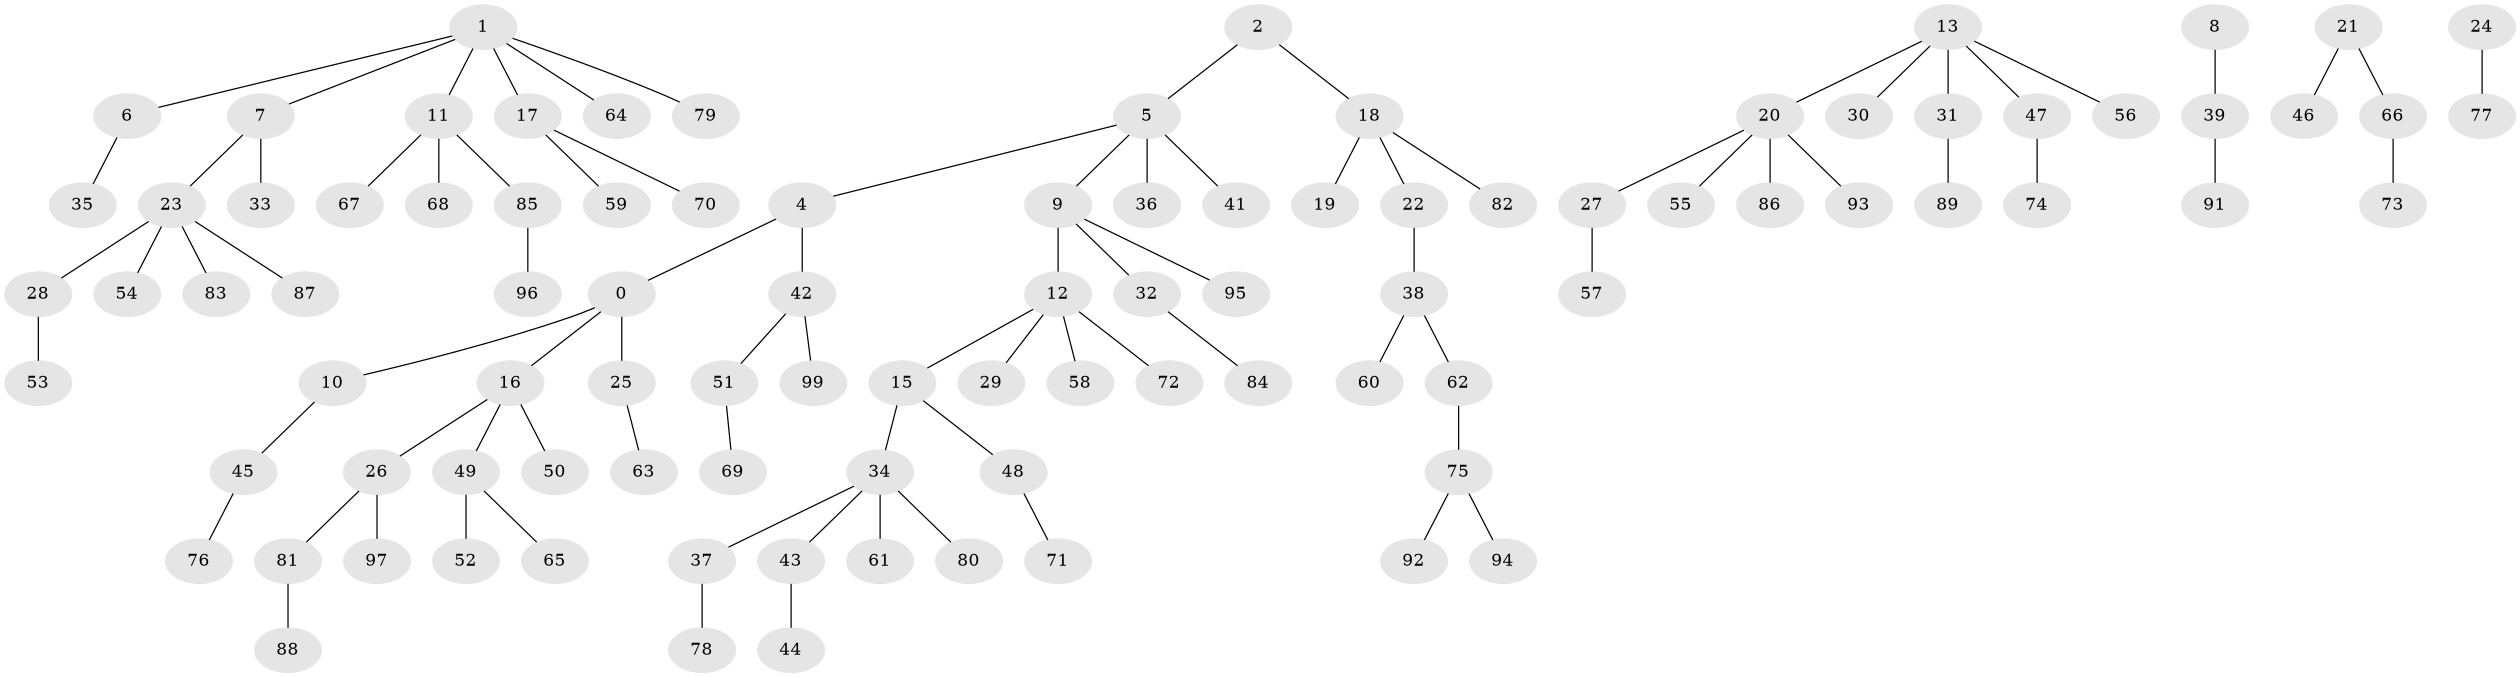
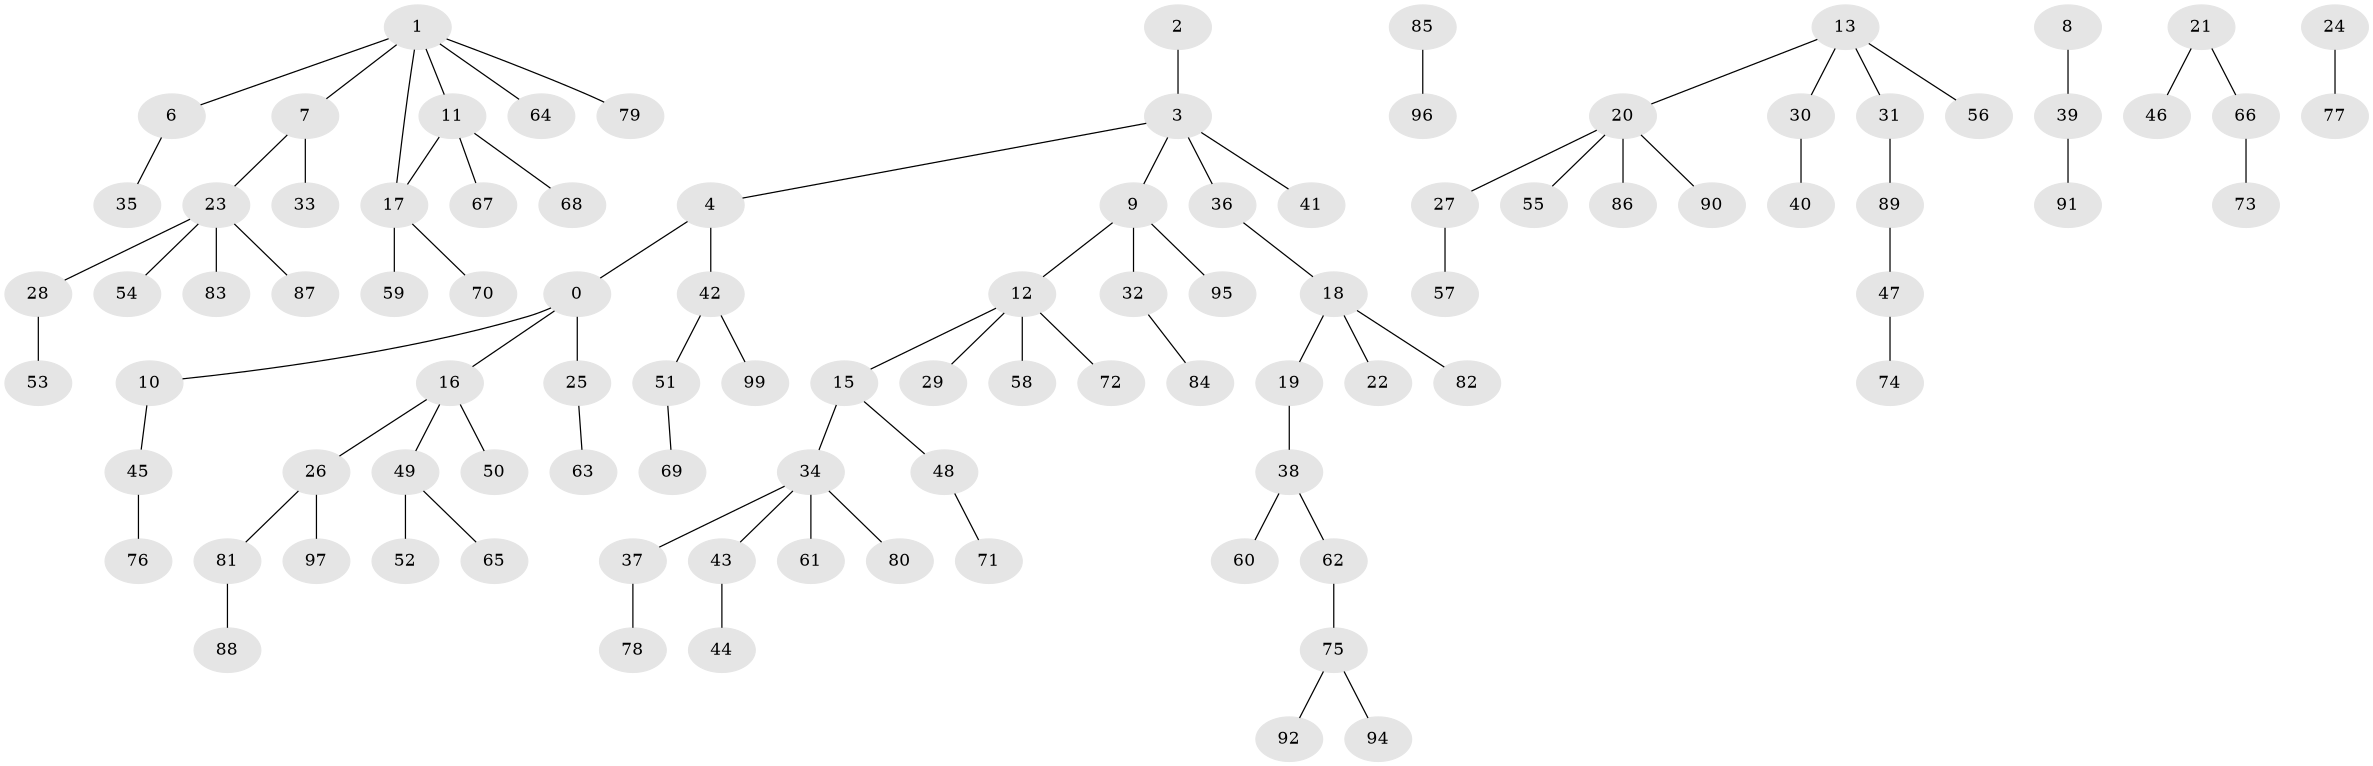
(1314, 72) -> (1278, 250)
(1992, 72) -> (1890, 250)
(1147, 116) -> (1178, 116)
(483, 161) -> (423, 161)
none -> (1801, 205)
(1859, 205) -> (1712, 205)
(1414, 250) -> (1289, 428)
